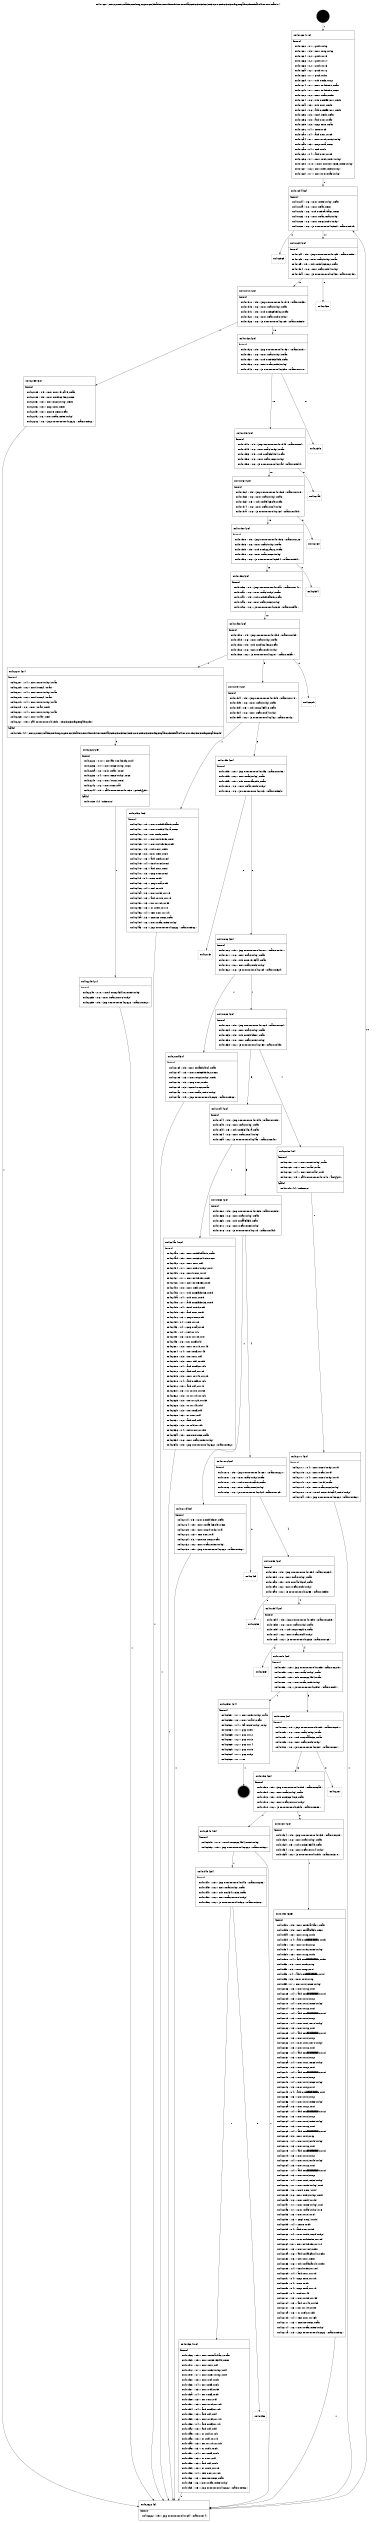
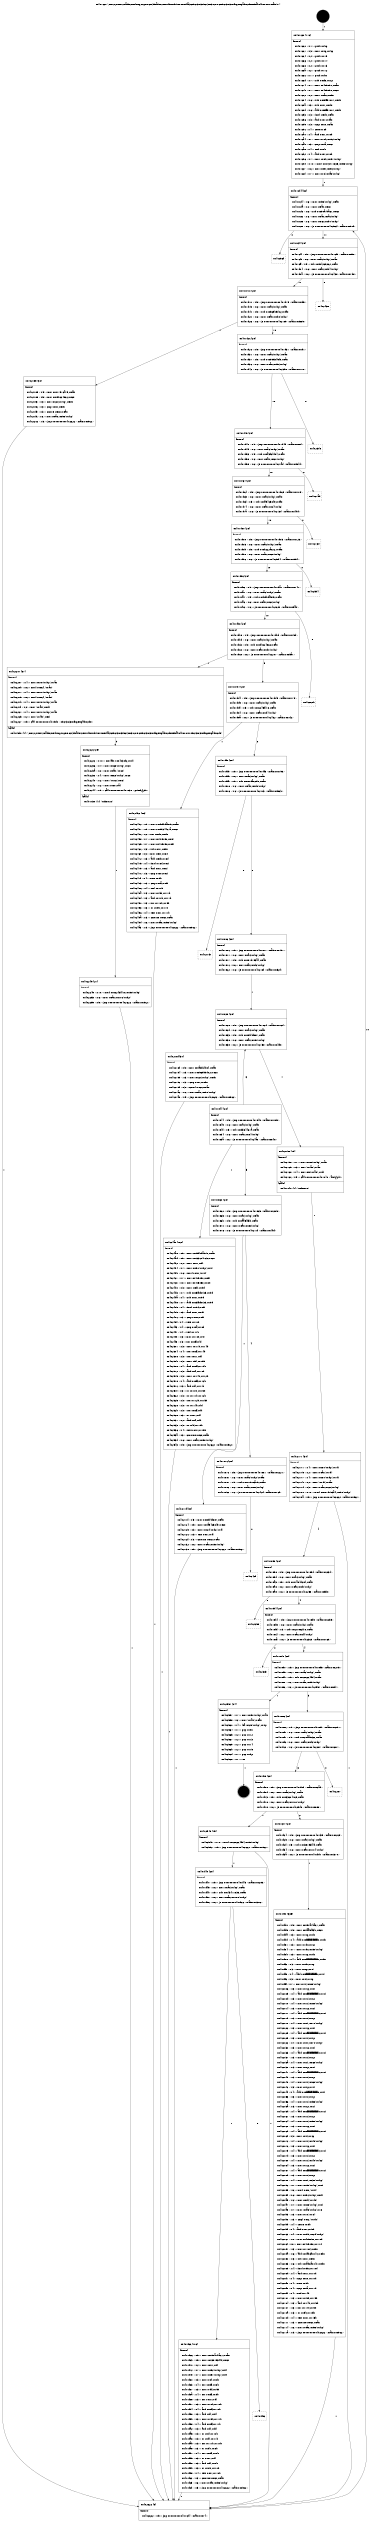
(304, 676) -> (310, 652)
(214, 1010) -> none
(249, 1076) -> (243, 1078)
(274, 1526) -> (311, 1528)
